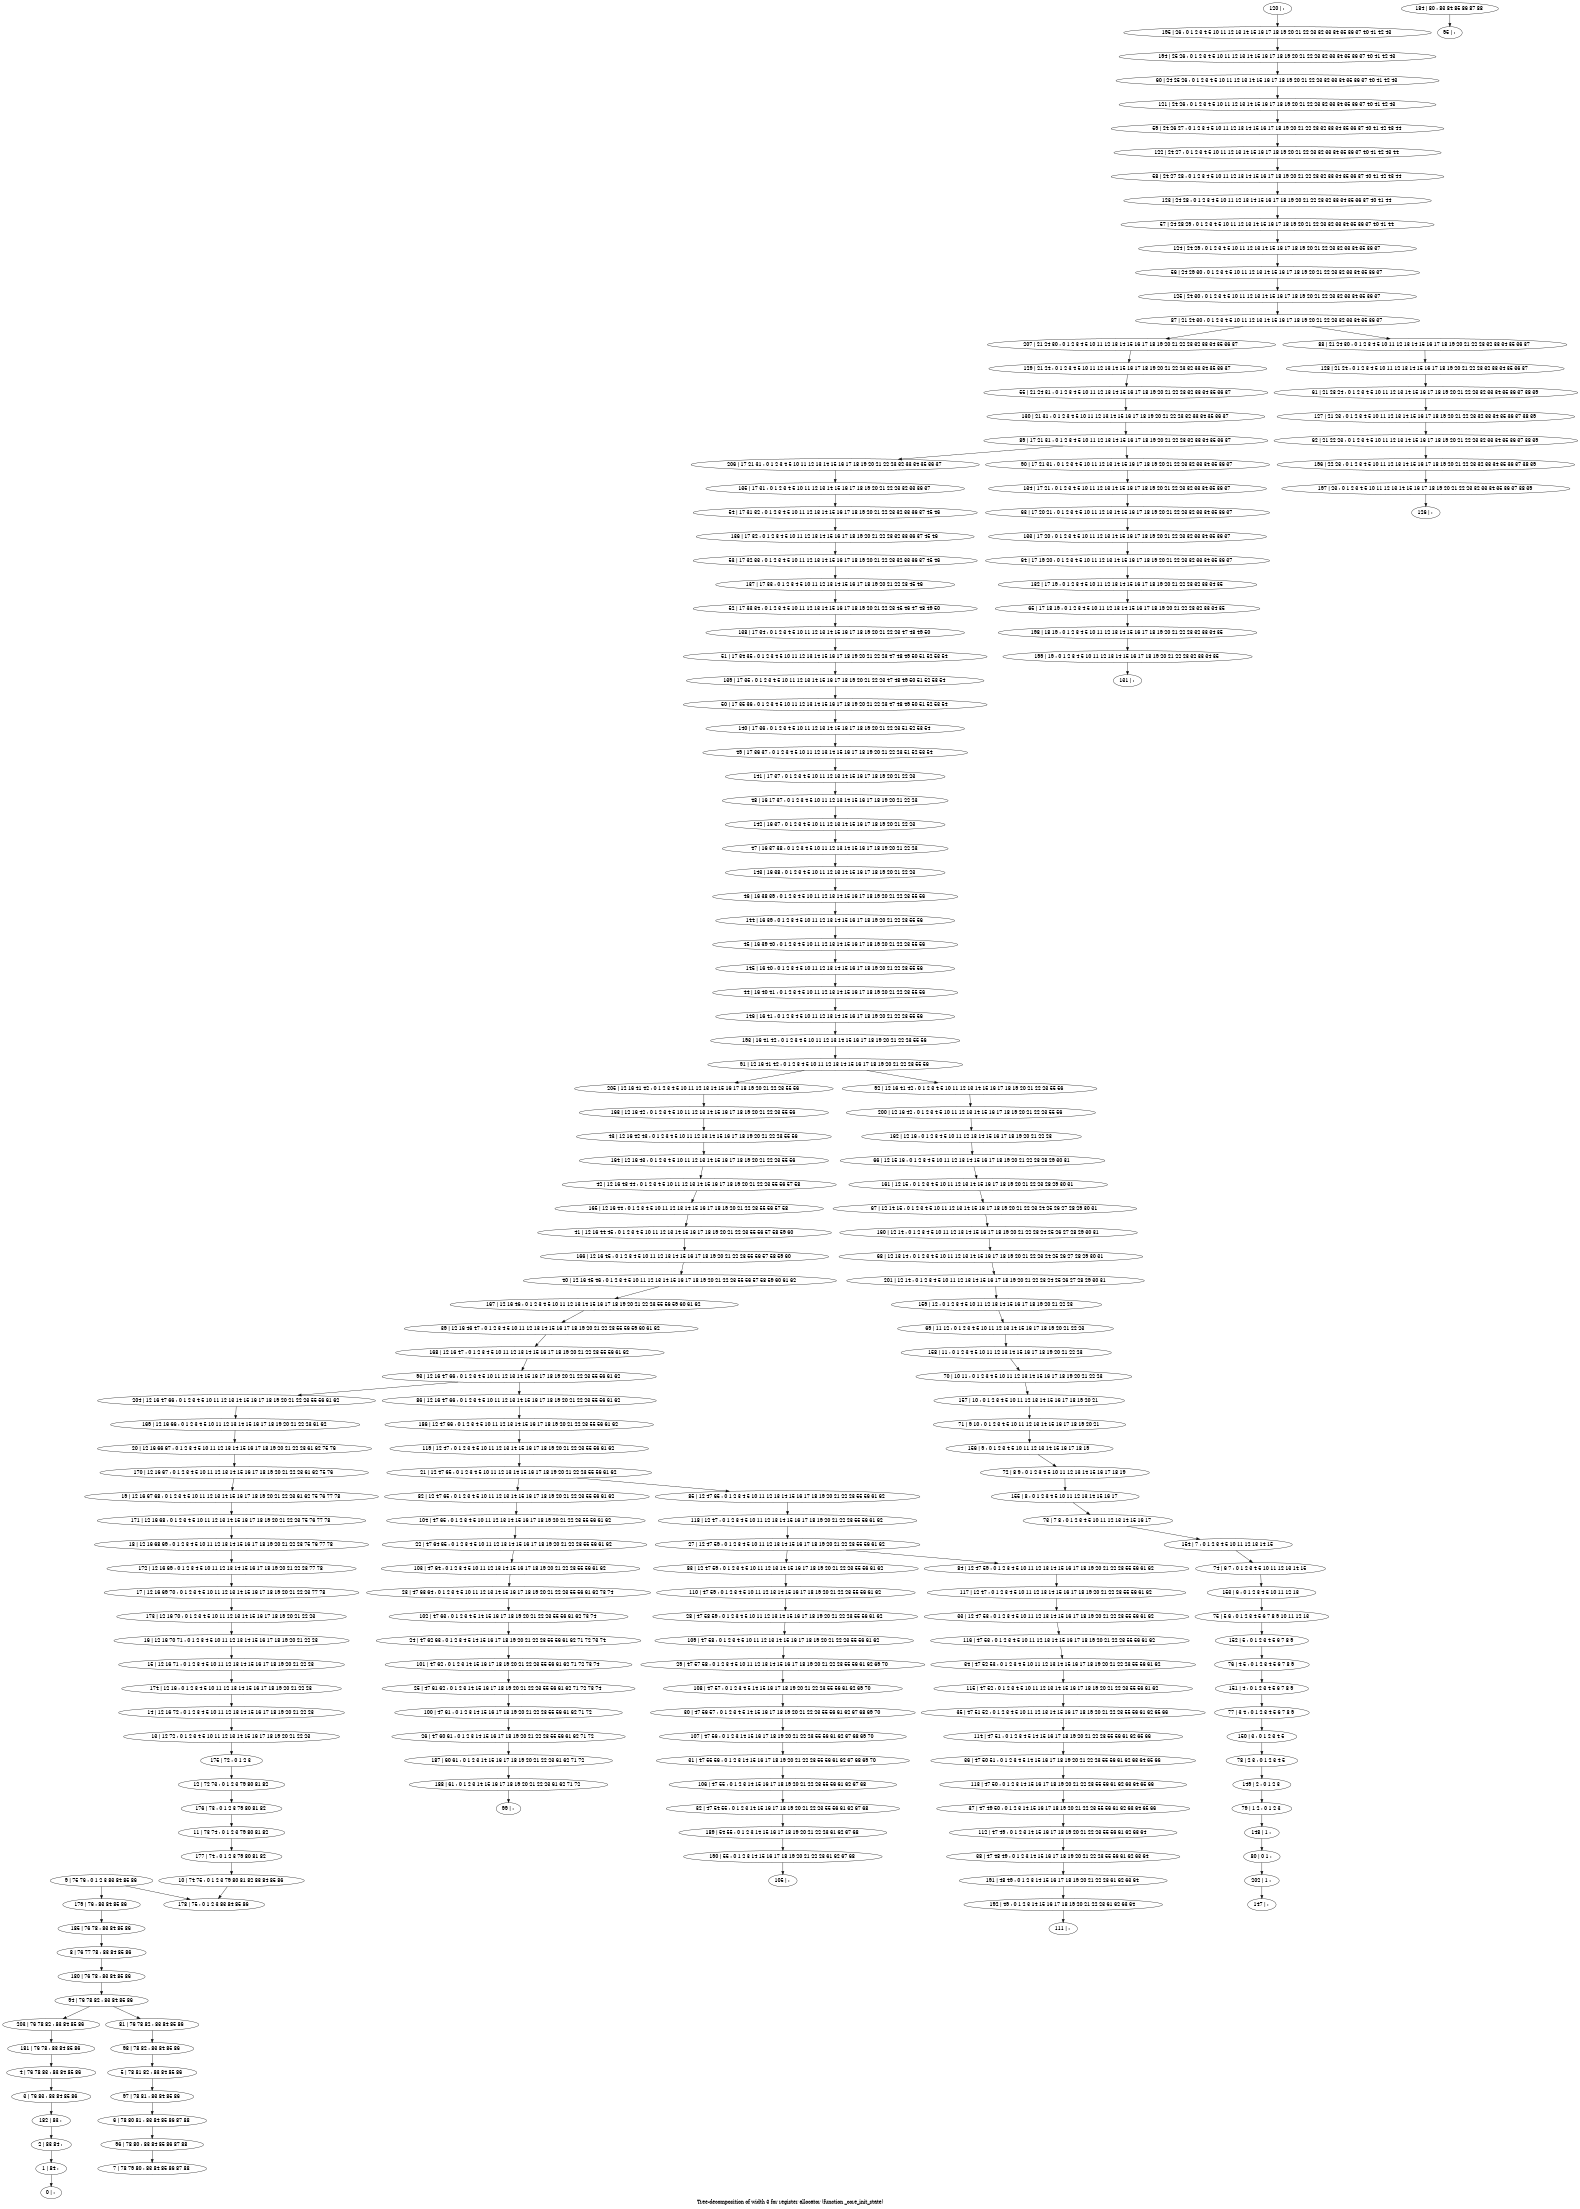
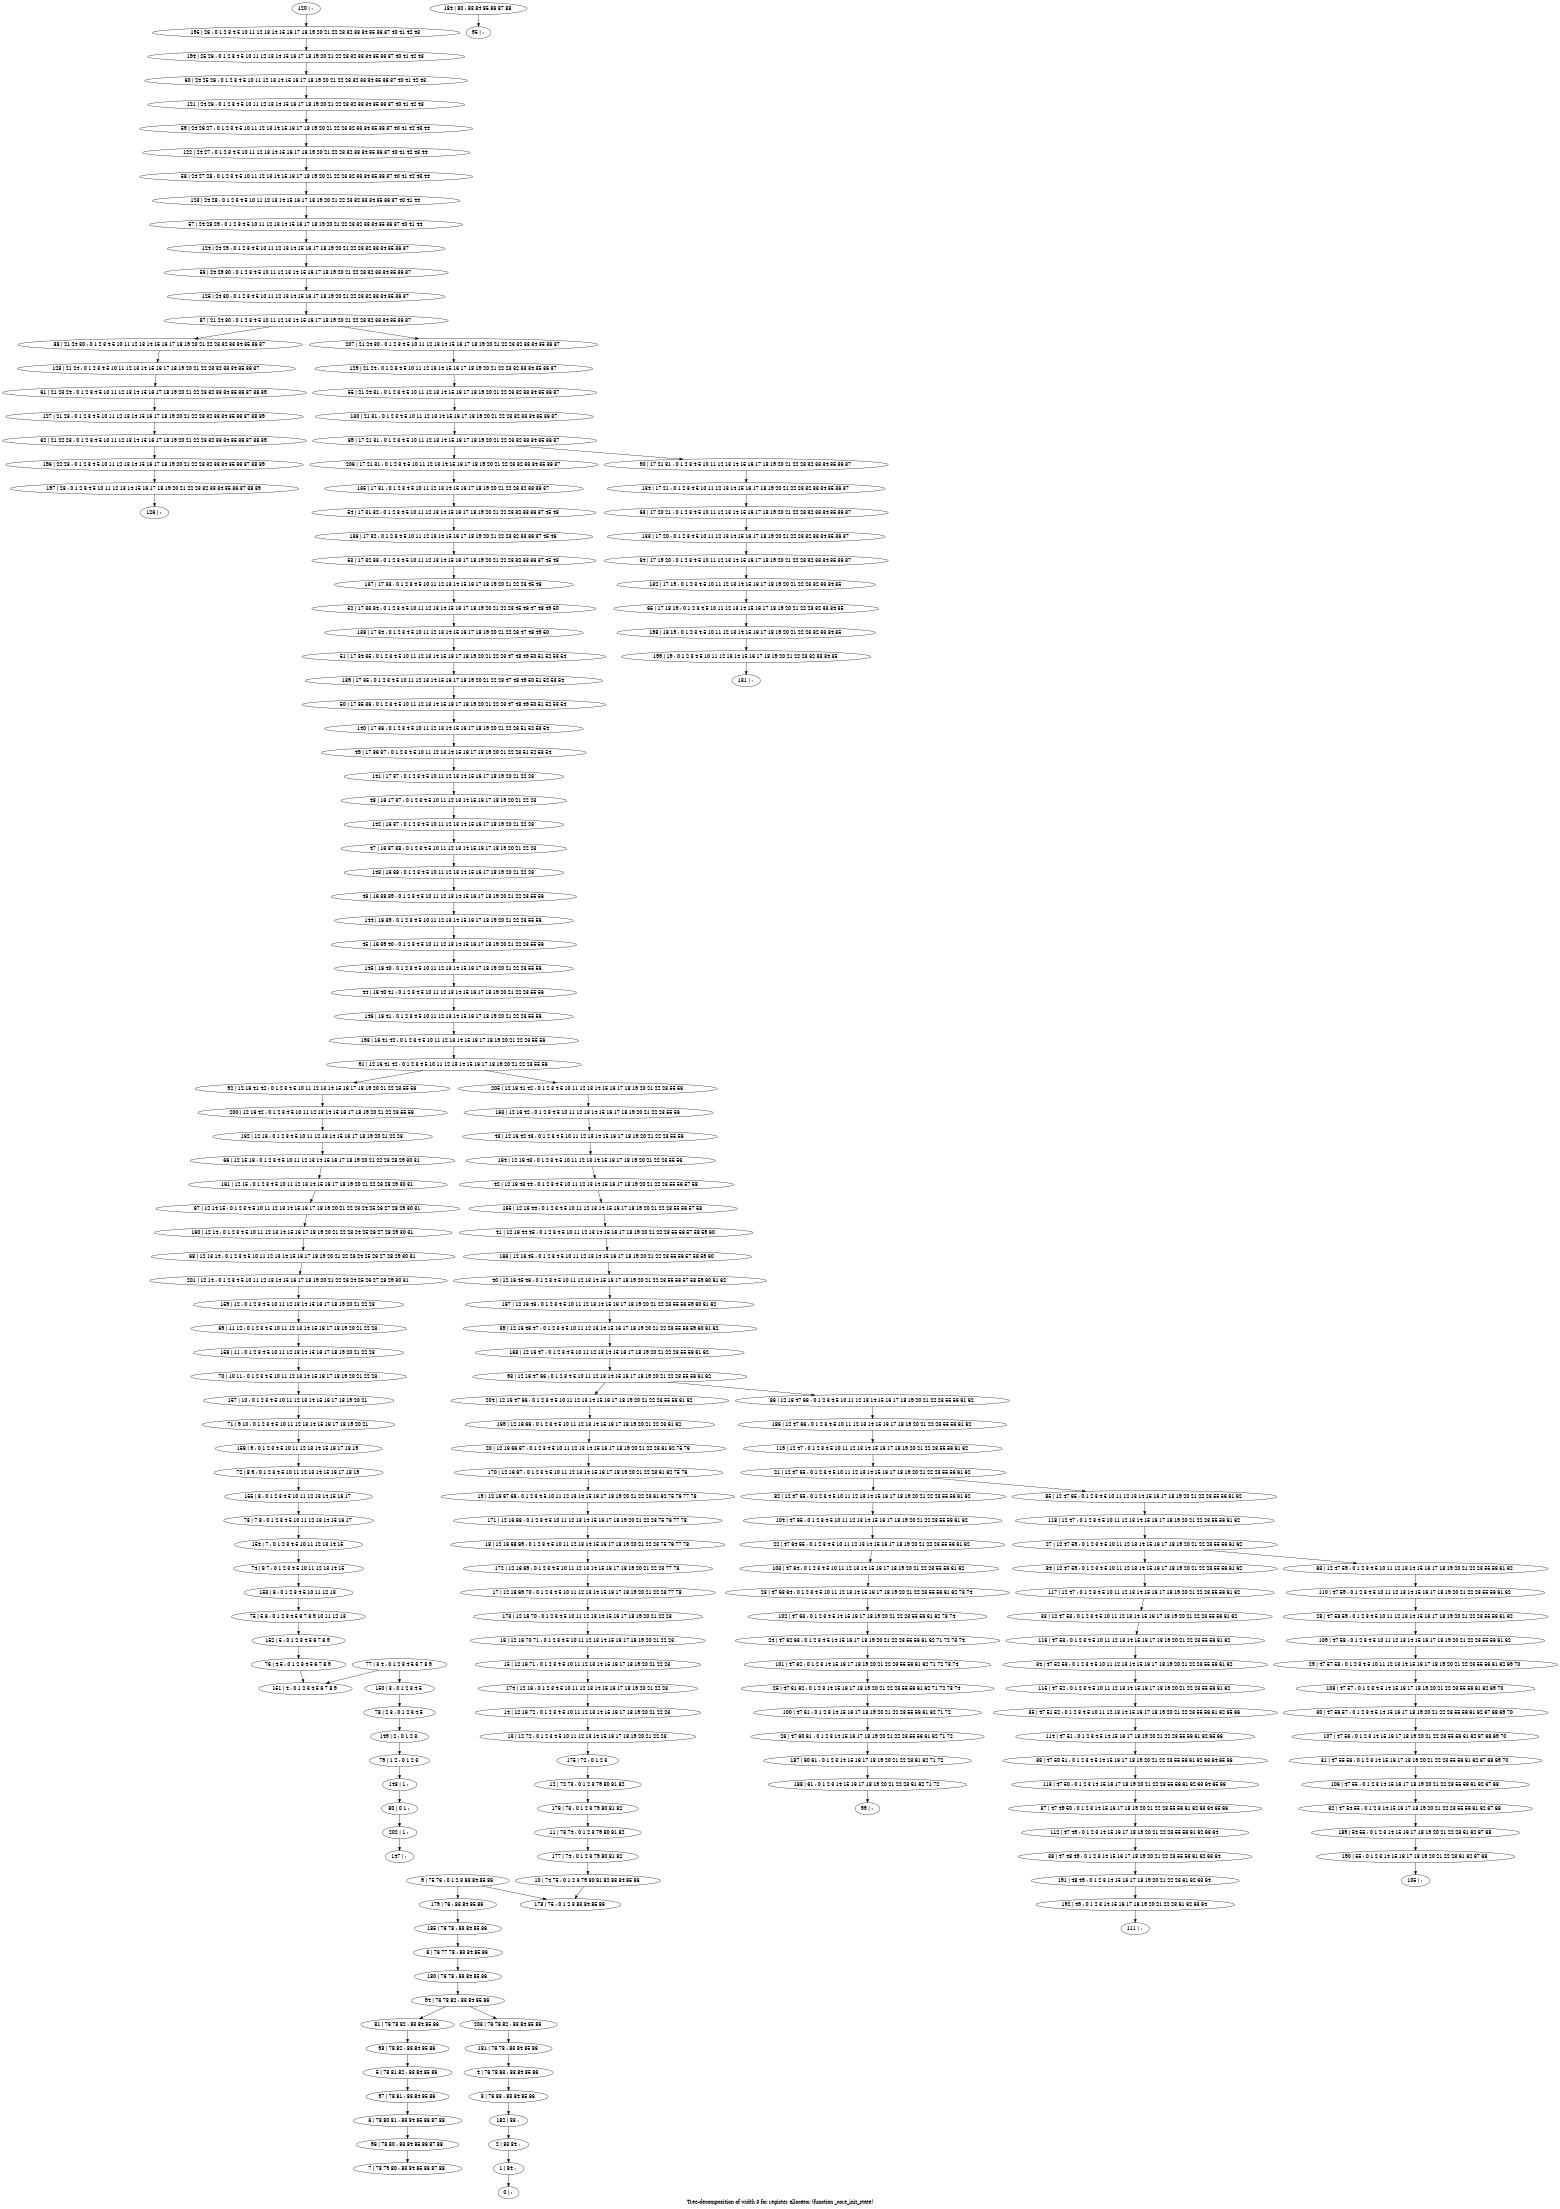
(1262, 1699) -> (354, 1676)
